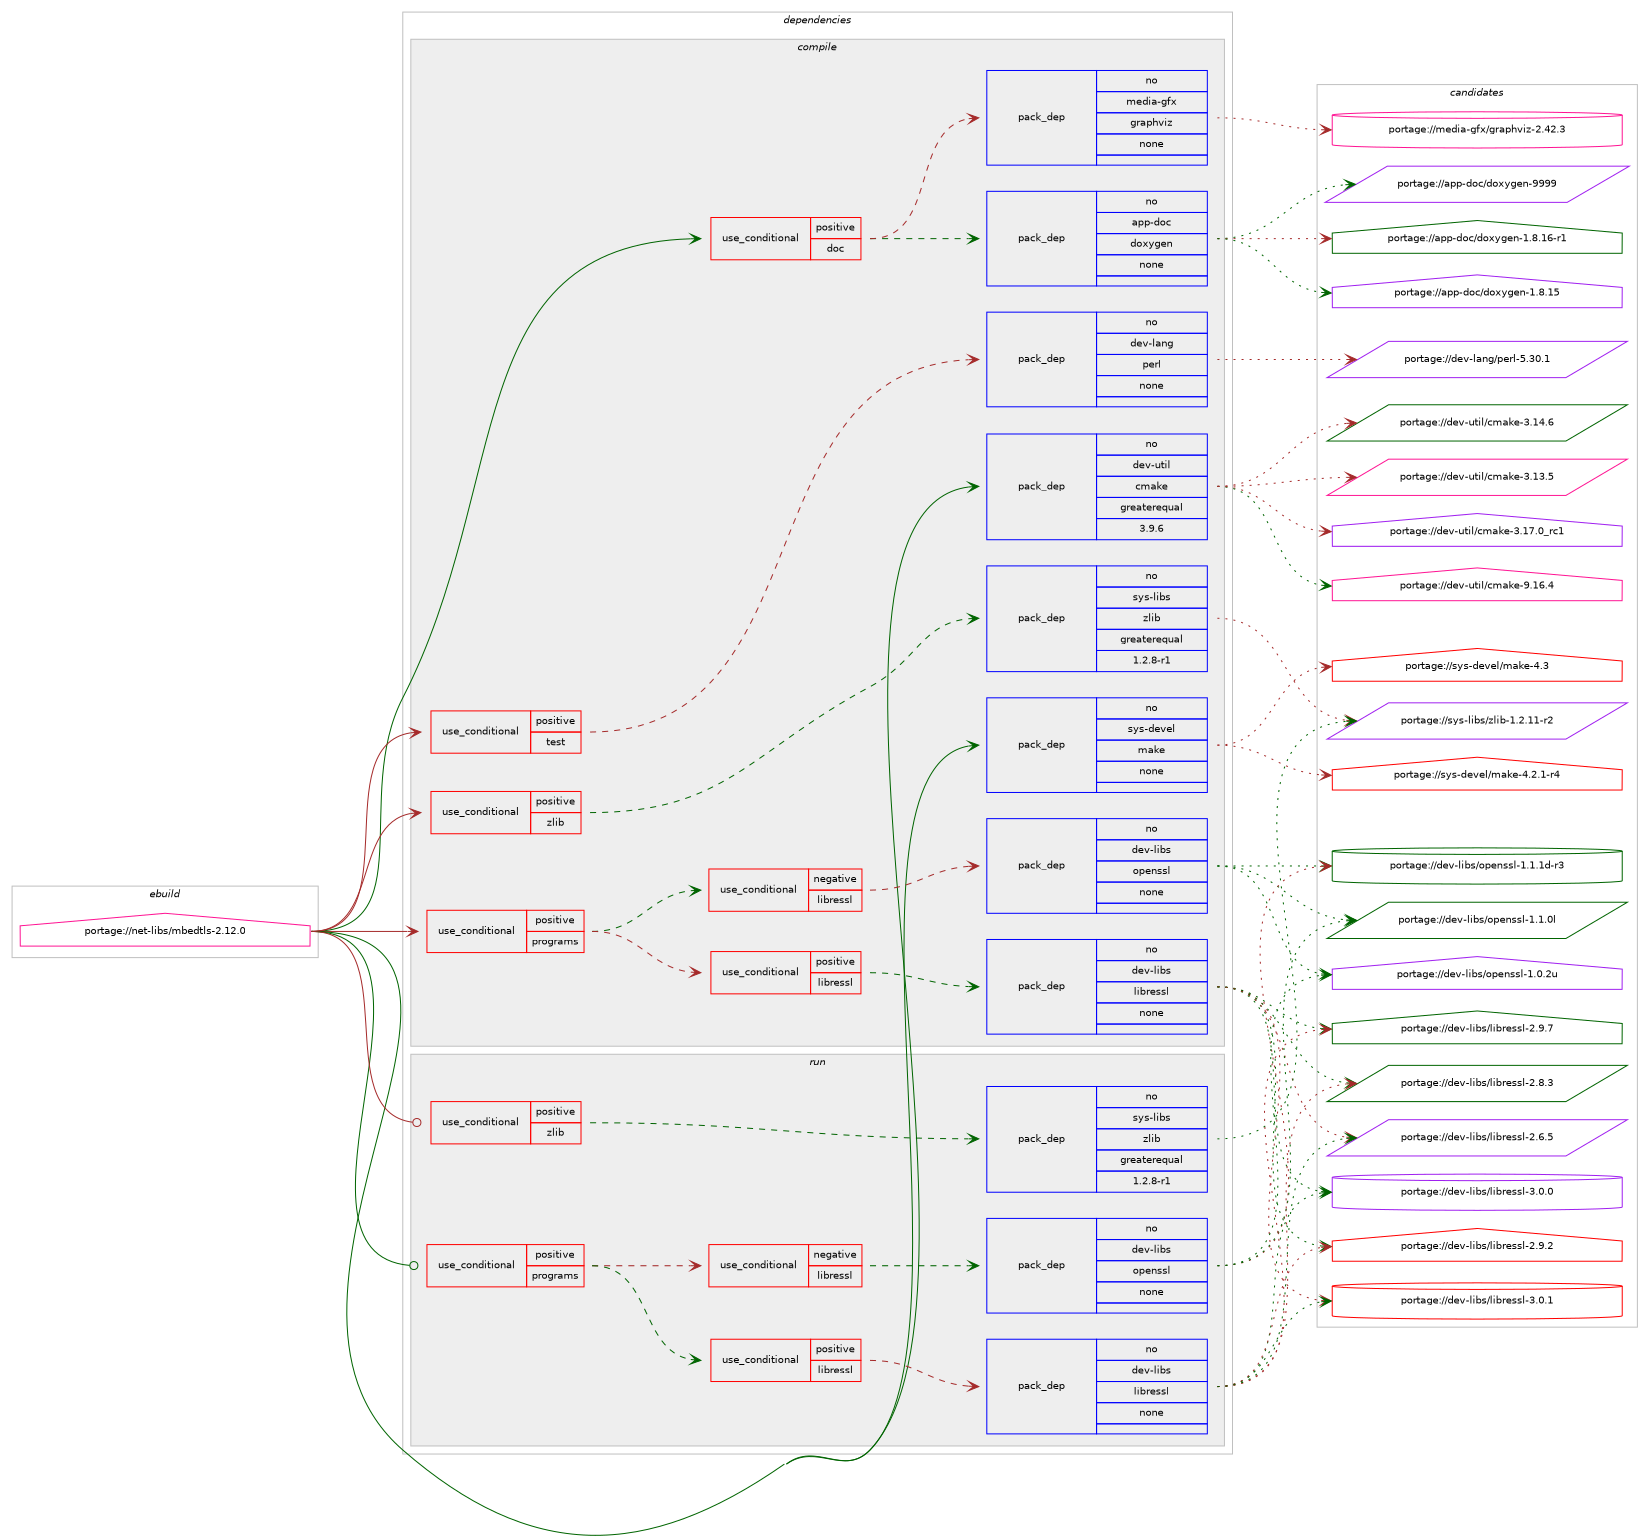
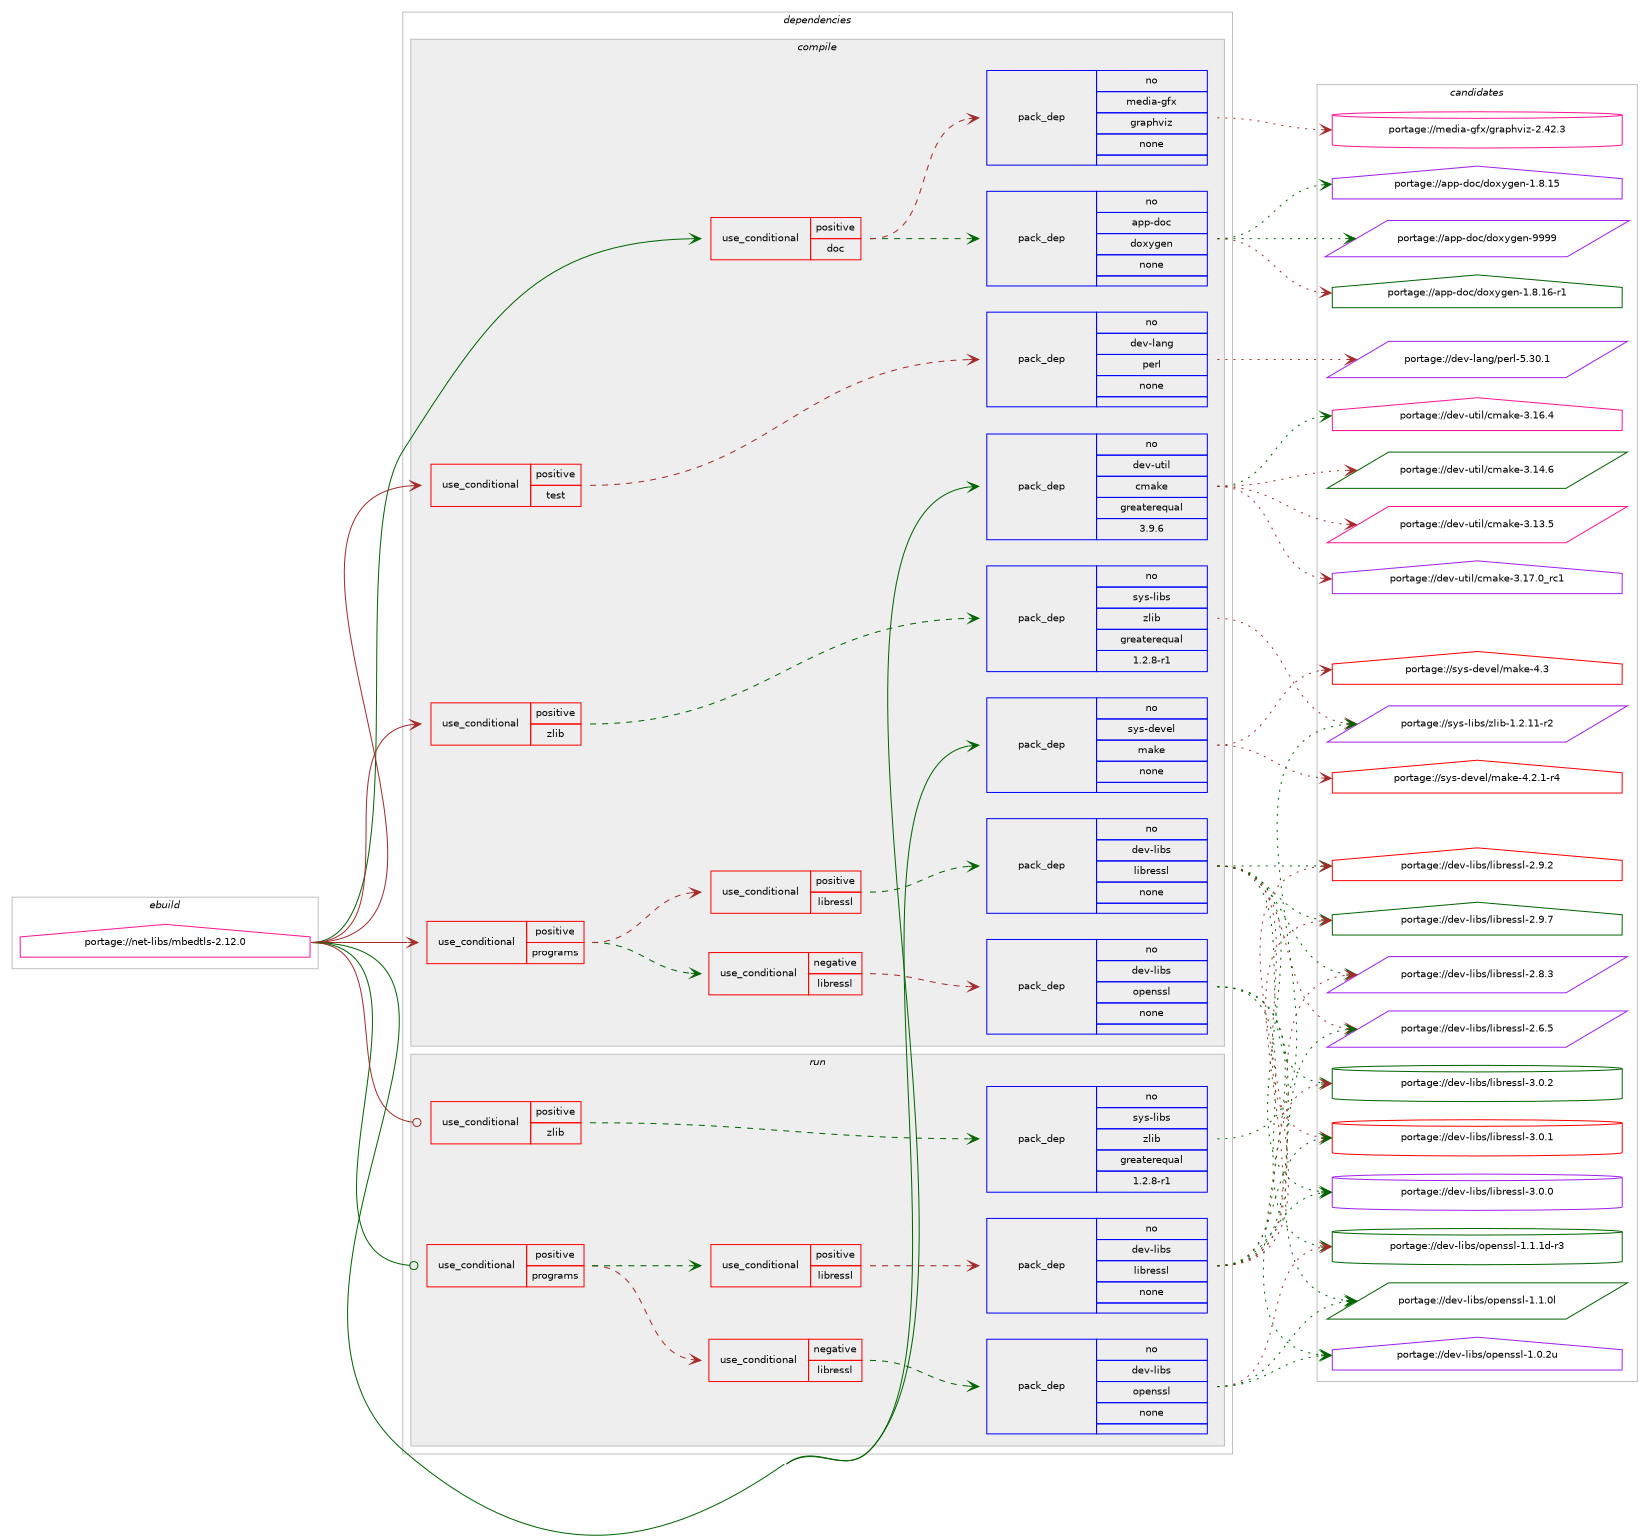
(1477, 586) -> (1477, 416)
none -> (1477, 1083)
(1477, 1083) -> (1477, 975)
